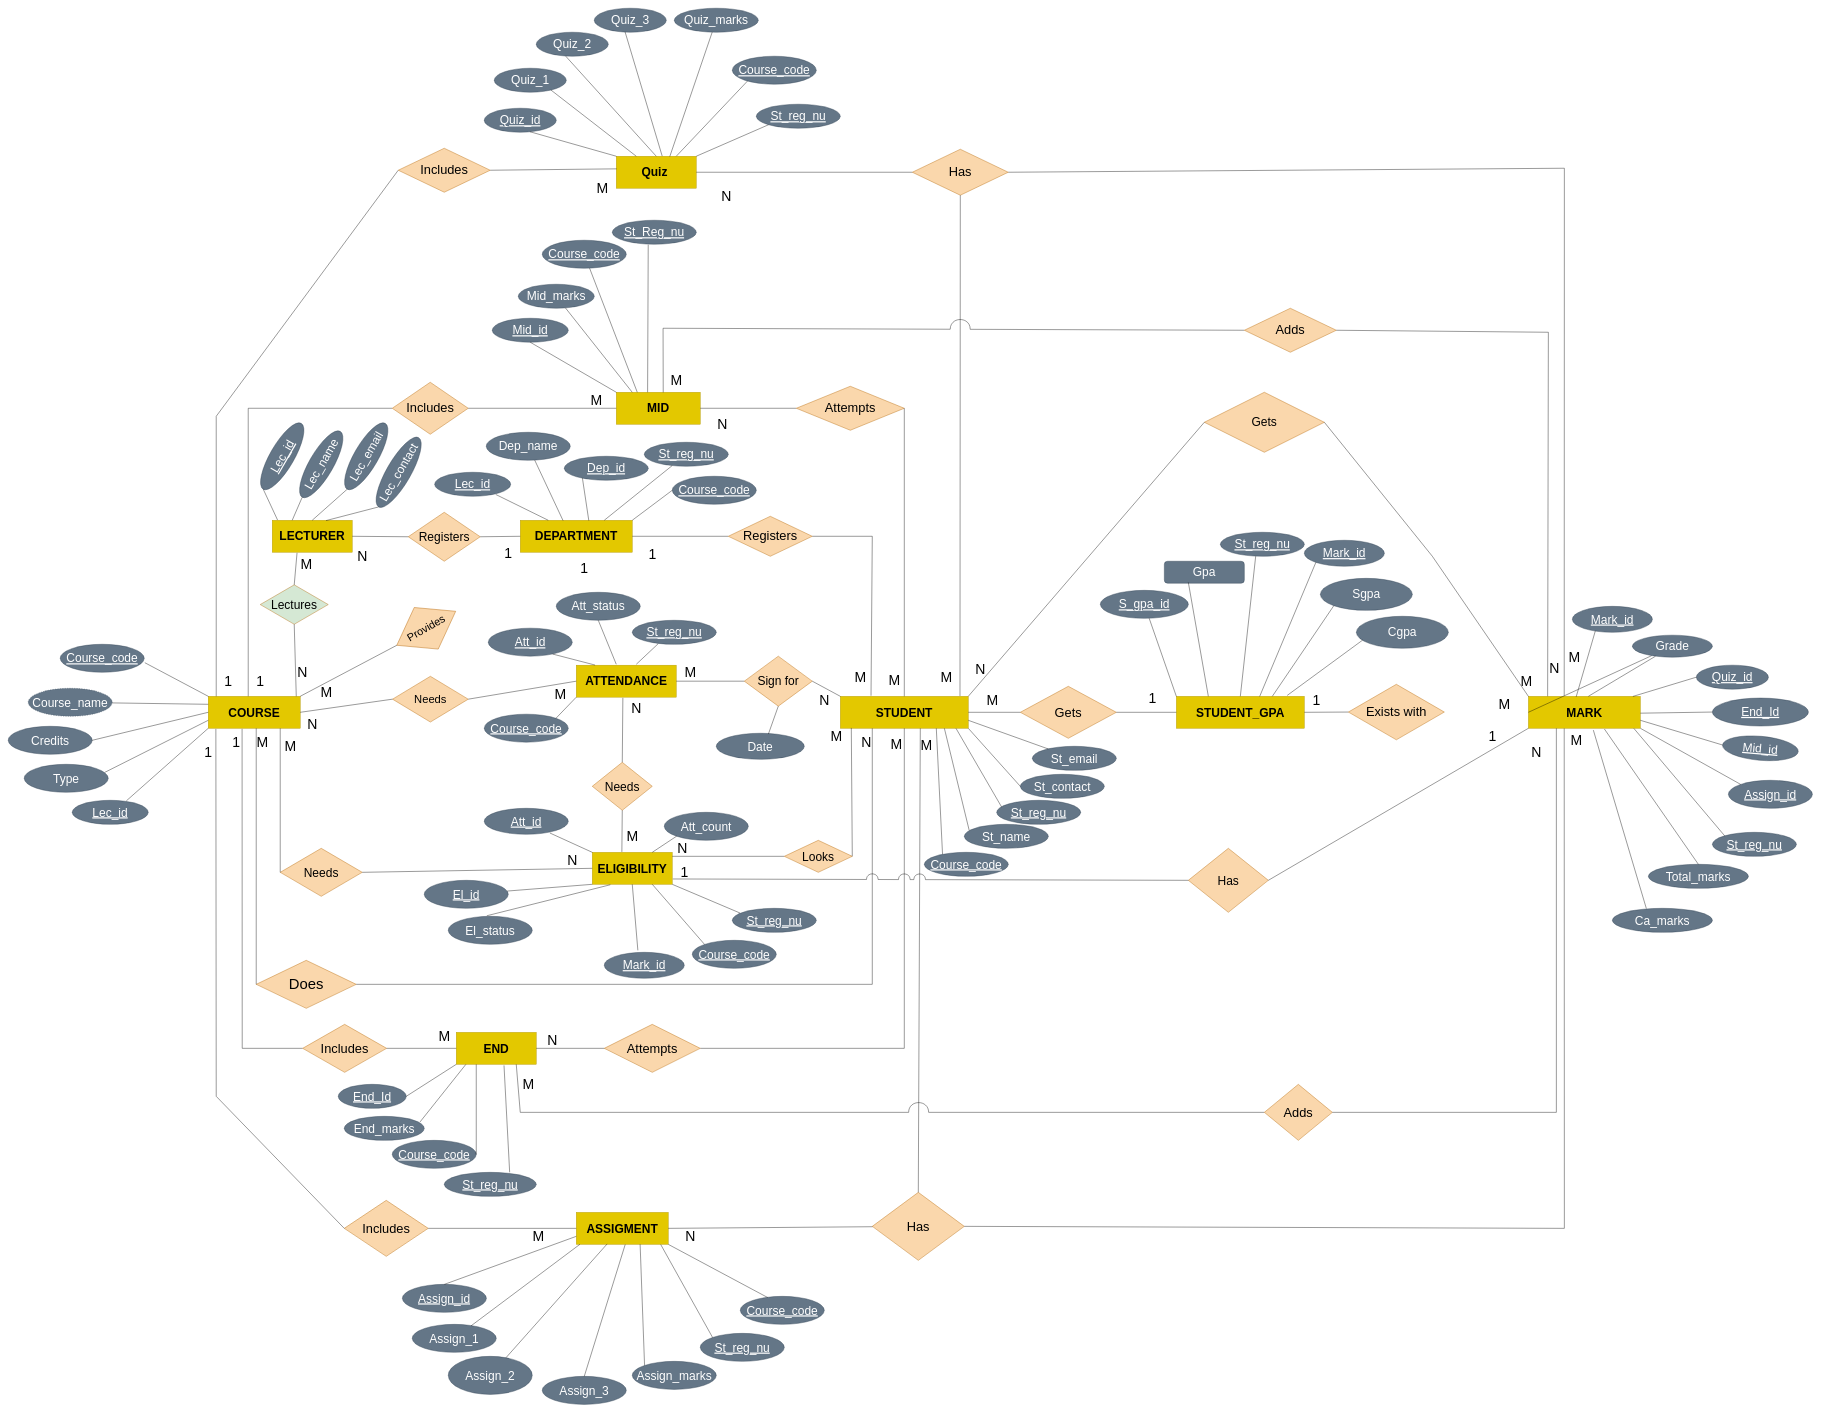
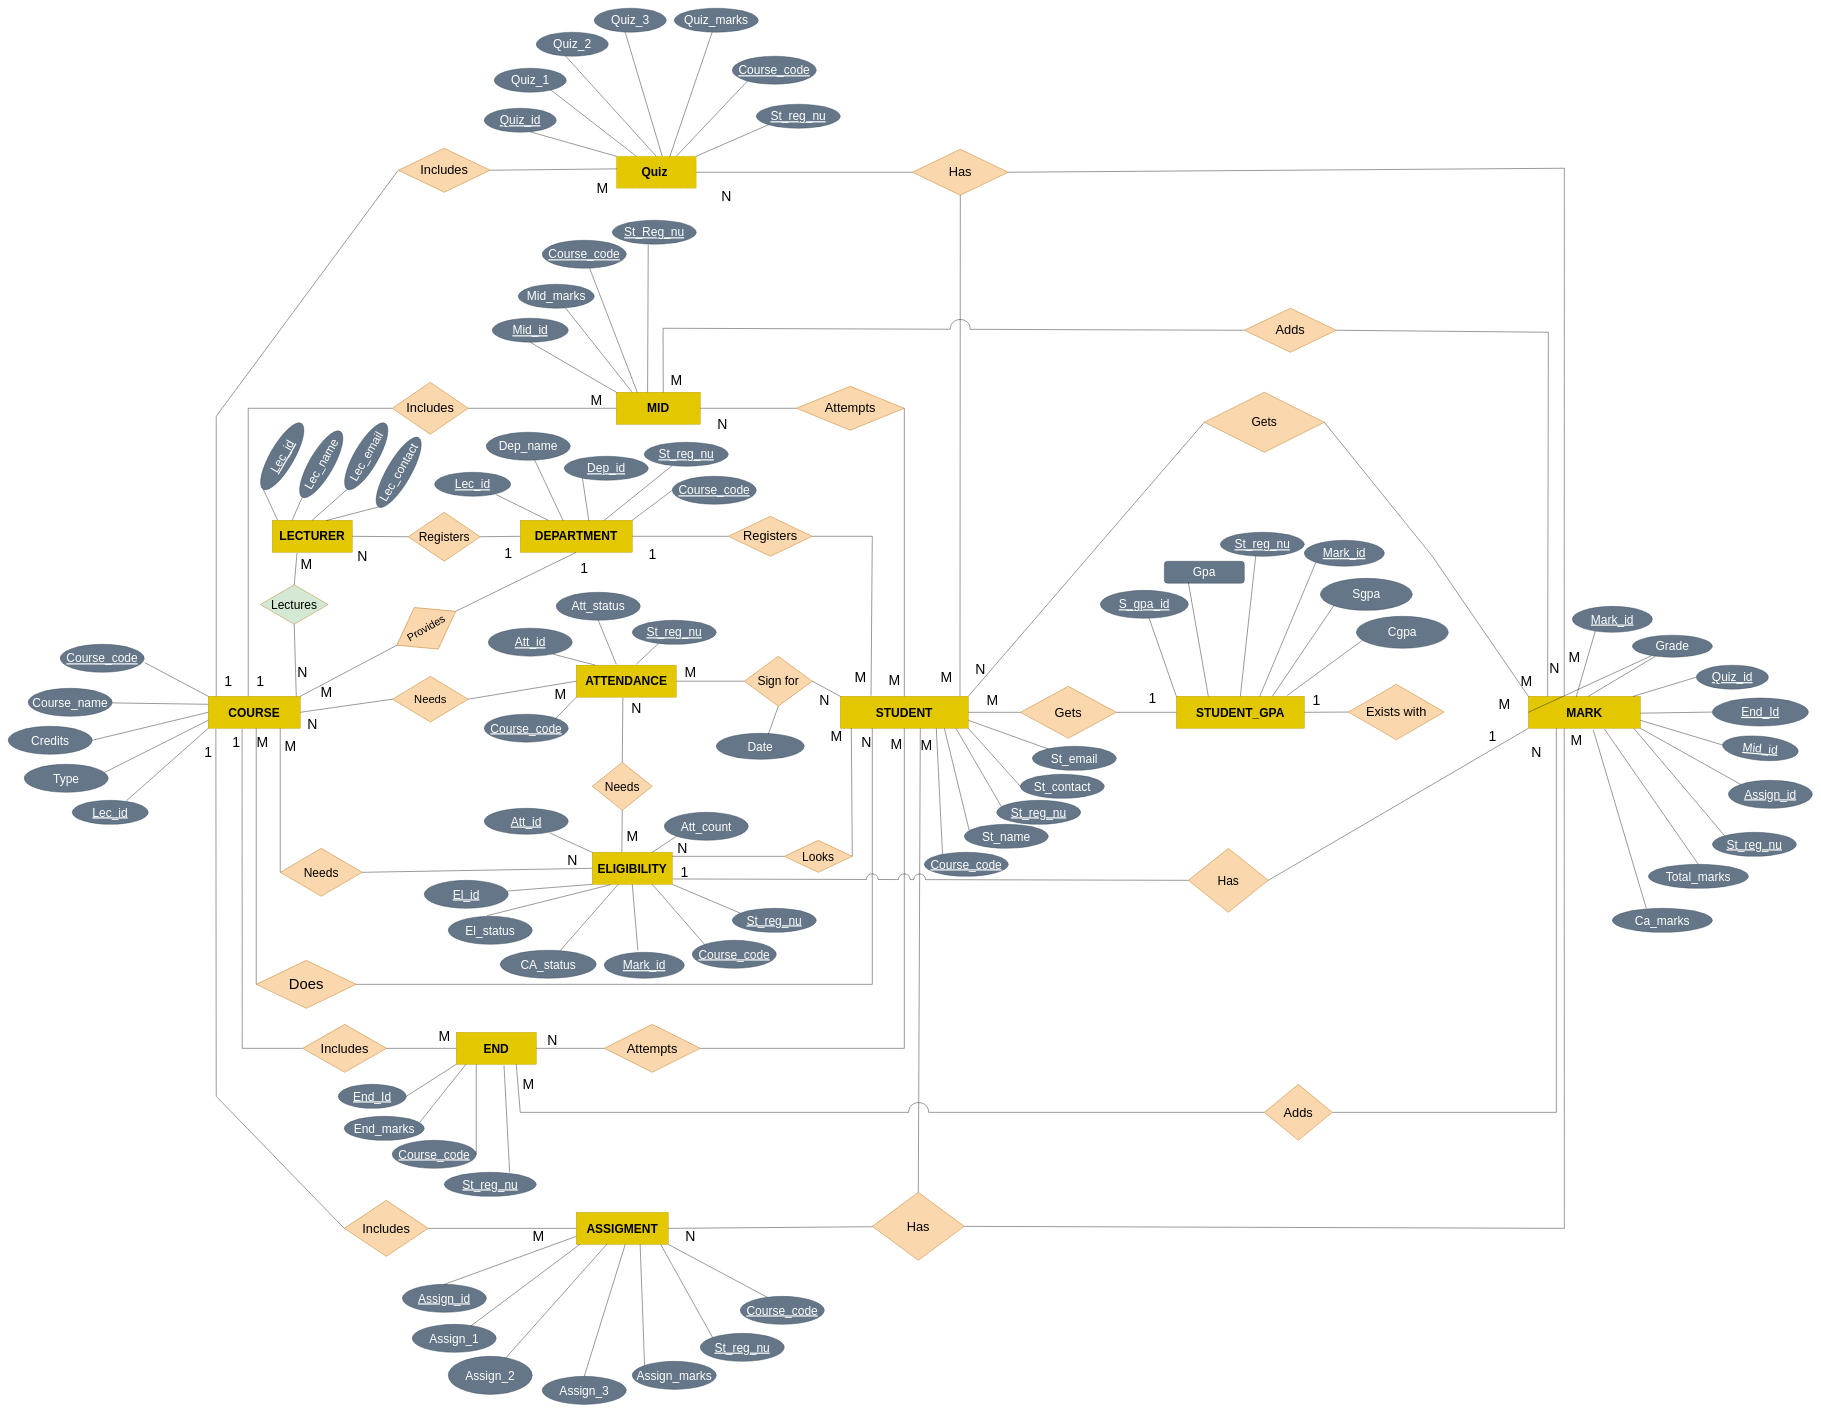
(656, 172) -> (656, 172)
none -> (516, 582)
(70, 702) -> (70, 702)
none -> (589, 917)
none -> (548, 964)
